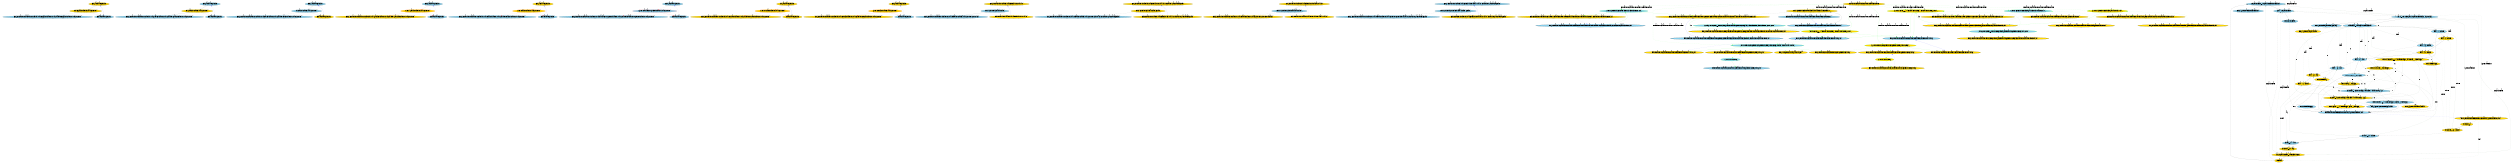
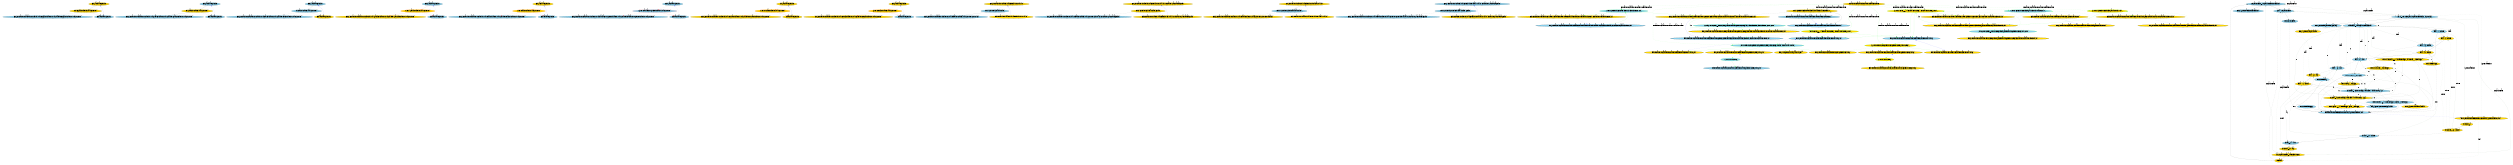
(2322, 80) -> (2322, 80)
